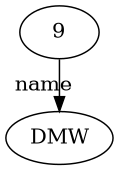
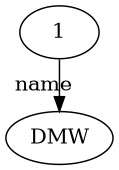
(59, 32) -> (59, 32)
